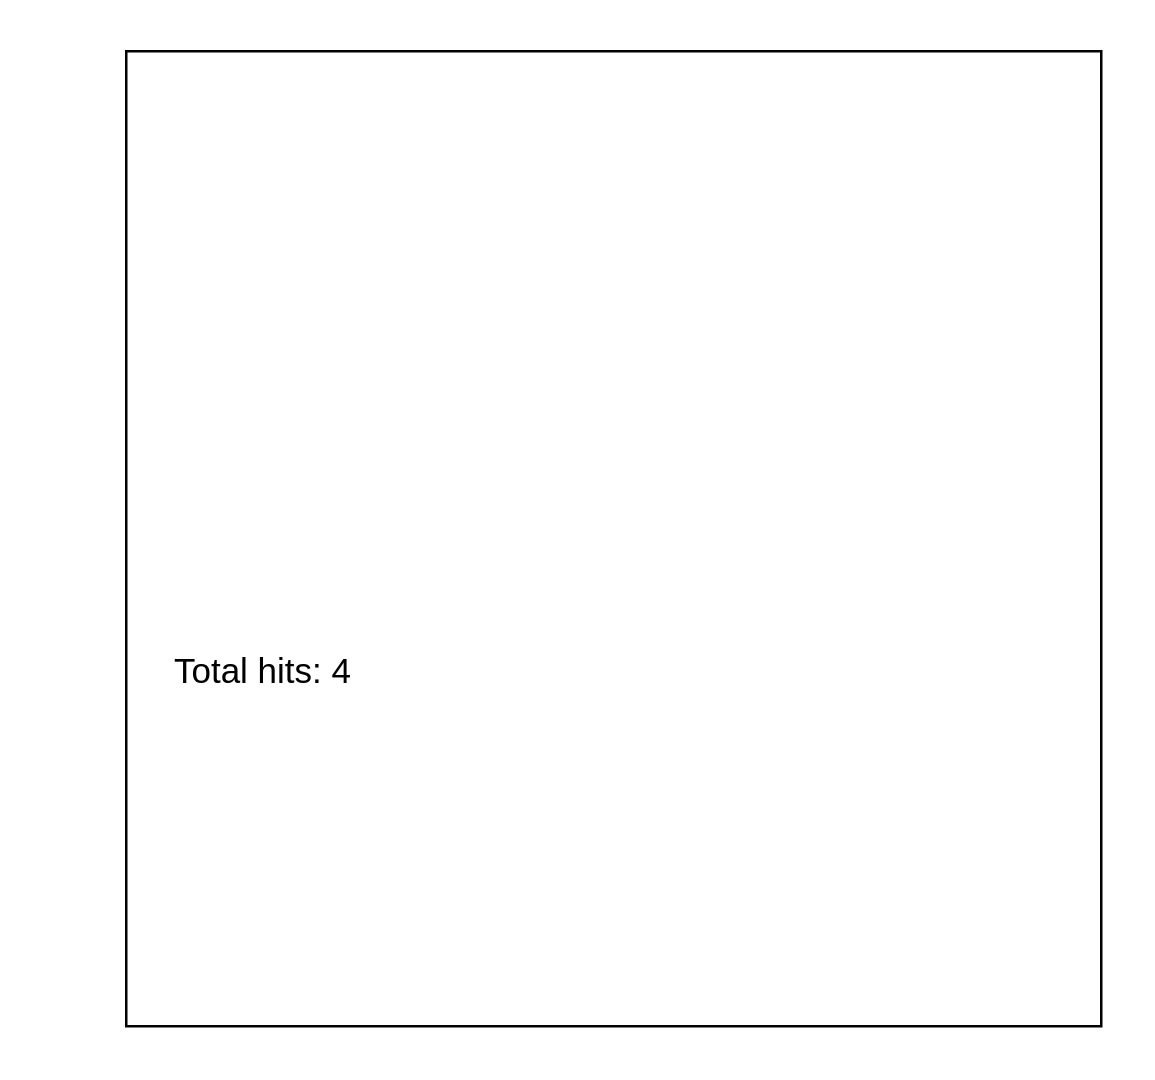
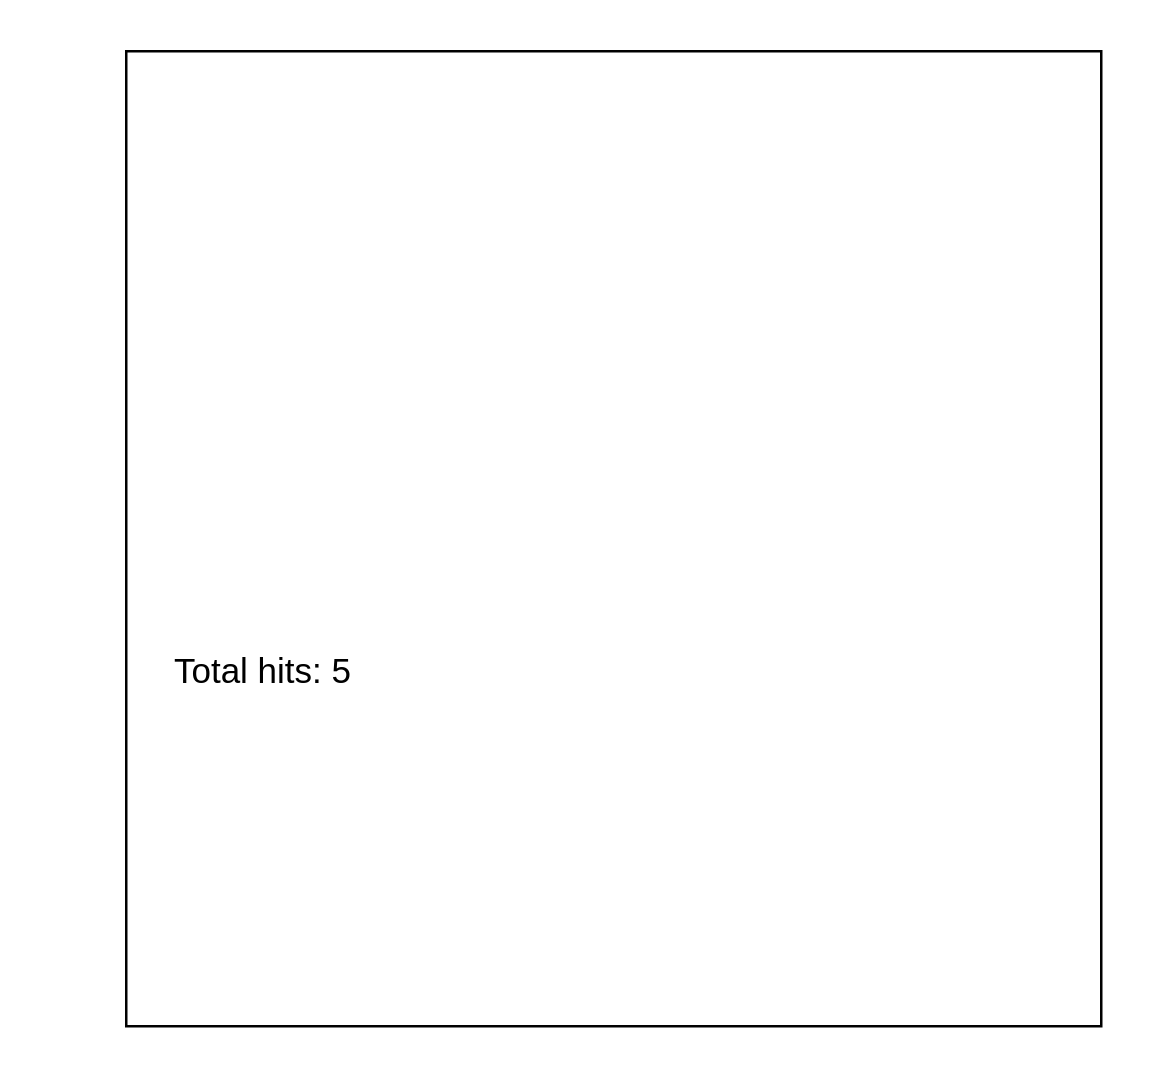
(264, 664) -> (264, 664)
